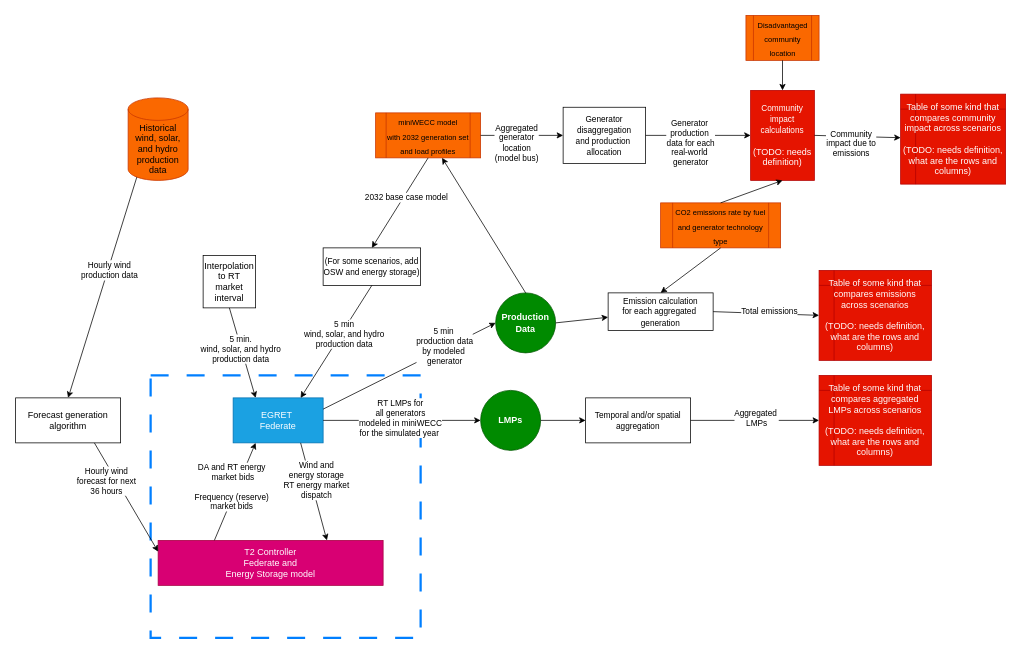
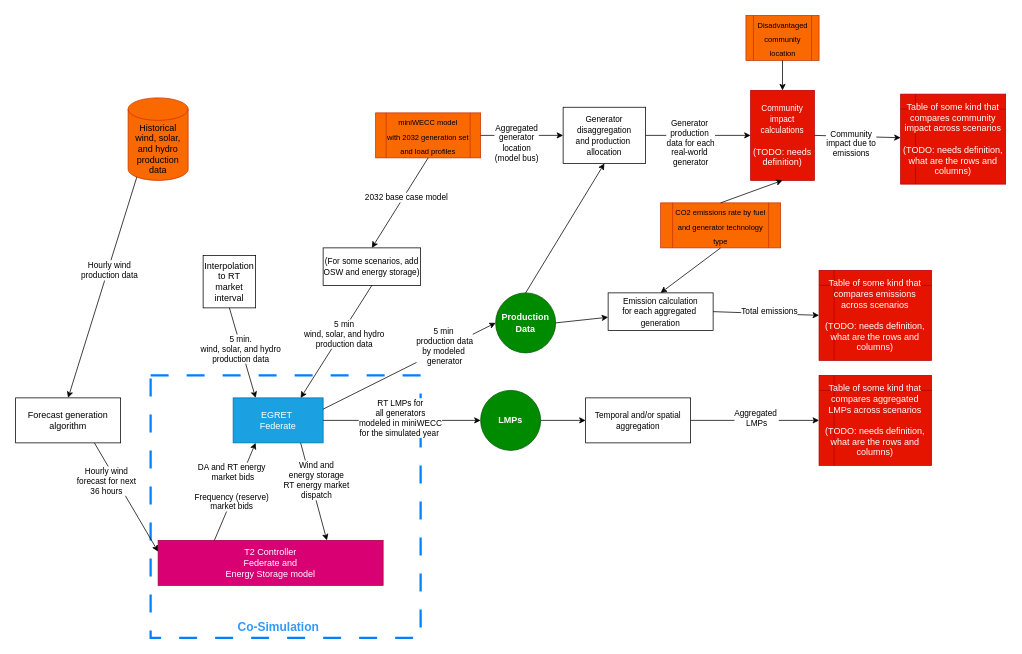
(485, 227) -> (564, 230)
none -> (278, 627)
